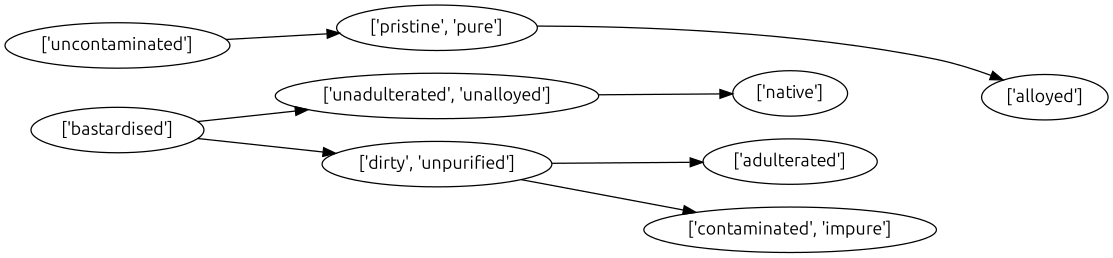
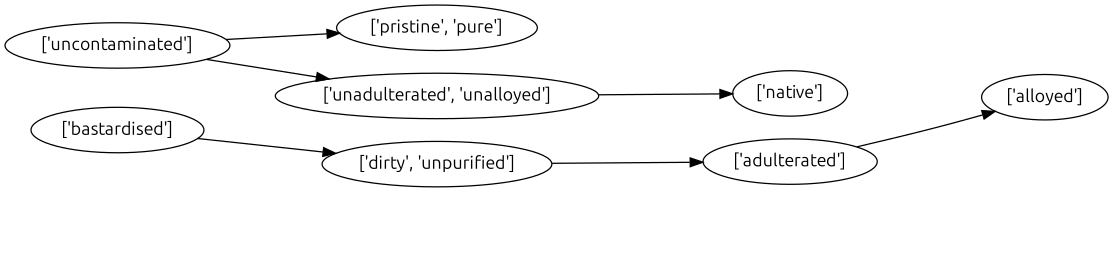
(766, 36) -> (920, 132)
(246, 116) -> (261, 68)
(790, 230) -> none
